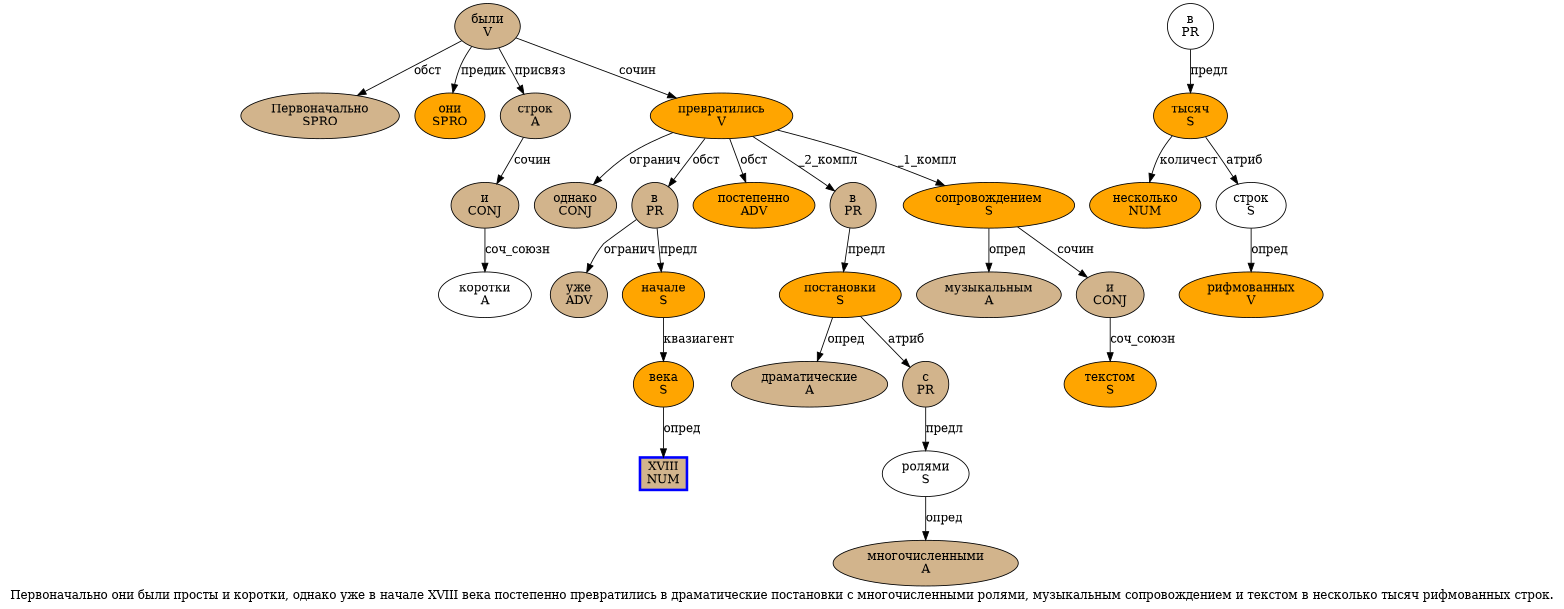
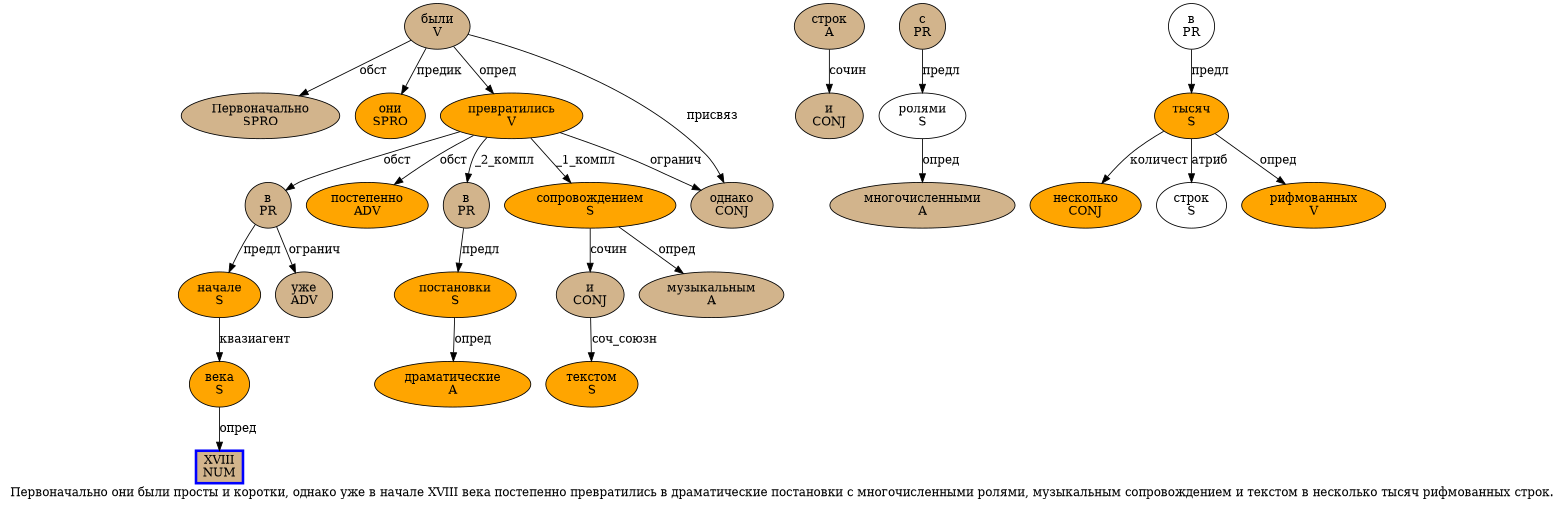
(509, 67) -> (606, 85)
(637, 71) -> (498, 71)
(1145, 205) -> (1086, 205)
(1251, 246) -> (1247, 156)
(485, 295) -> none
(882, 339) -> none
(810, 384) -> (453, 384)
